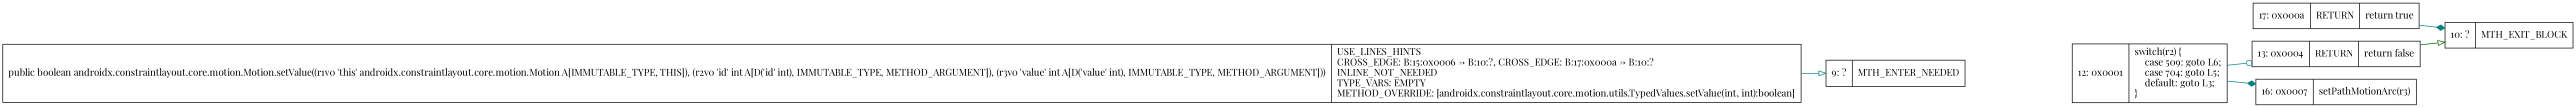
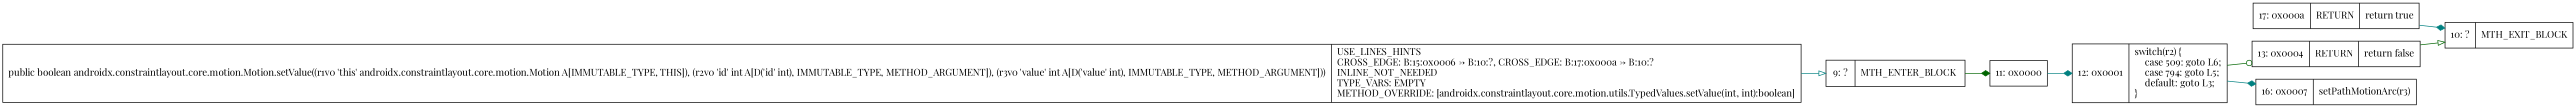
(2237, 64) -> (2237, 64)
(1909, 73) -> (1909, 73)
none -> (2019, 73)
(2177, 73) -> (2177, 73)
